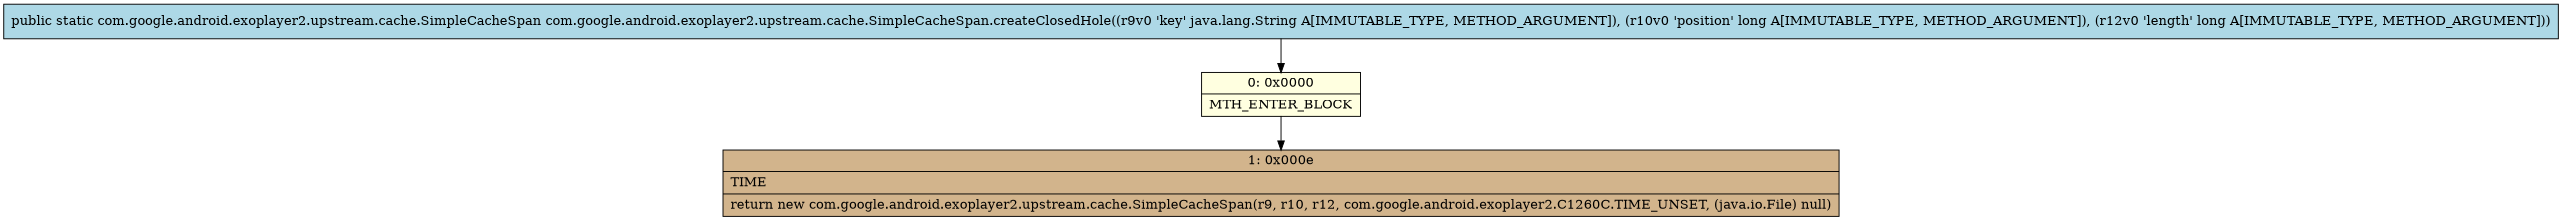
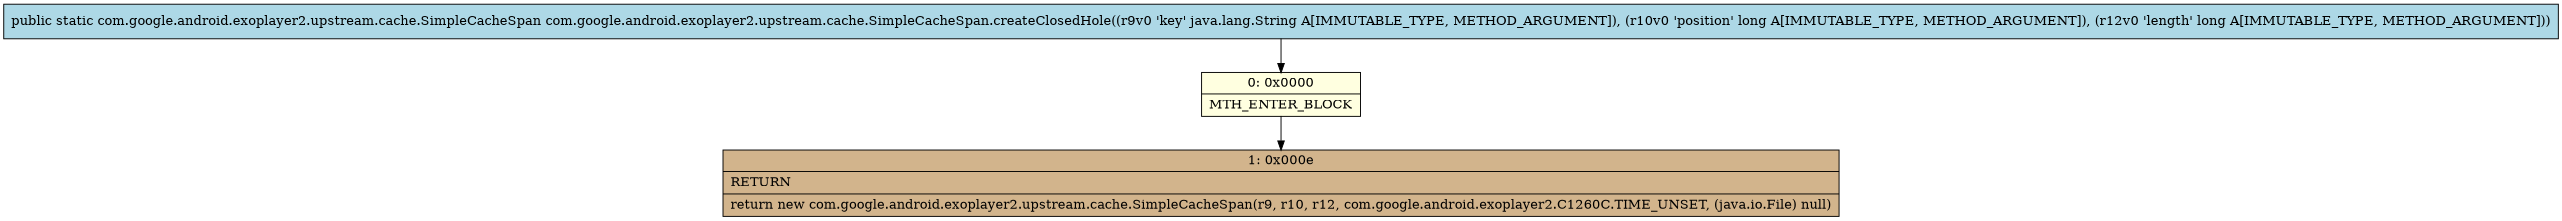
(749, 182) -> (761, 182)
